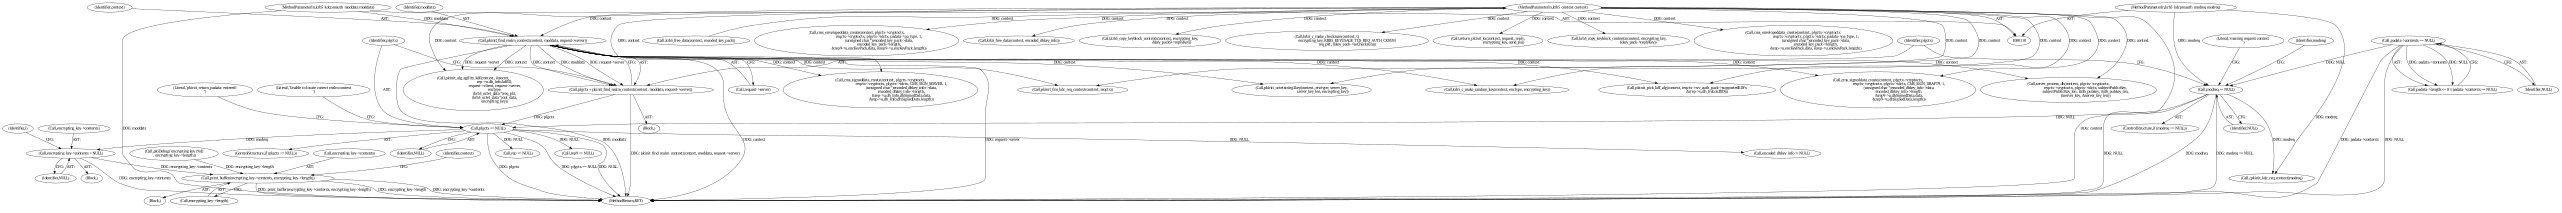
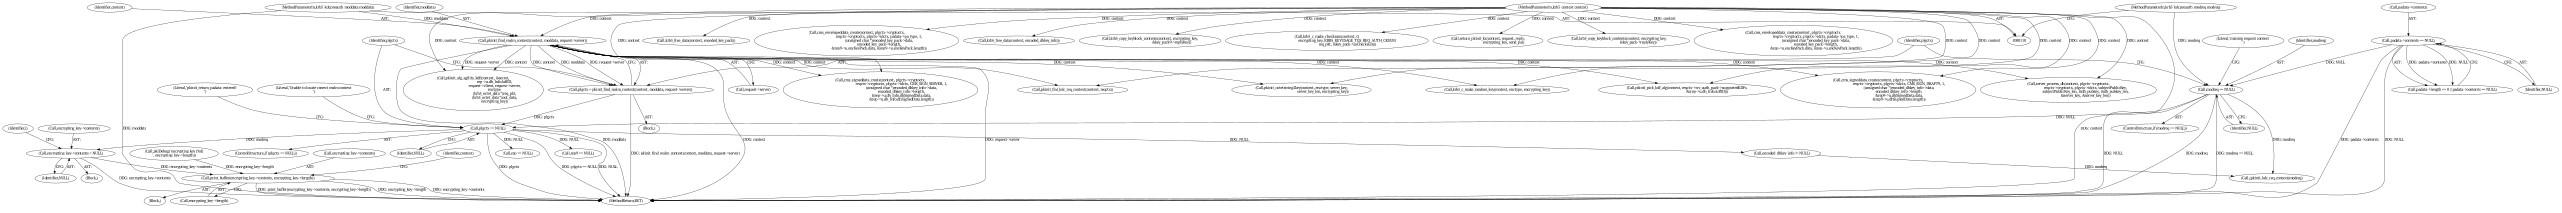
none -> (2408, 8)
(1105, 14) -> (1104, 9)
(2071, 19) -> (2071, 19)
(2344, 52) -> (2024, 166)
(2281, 63) -> (2281, 63)
